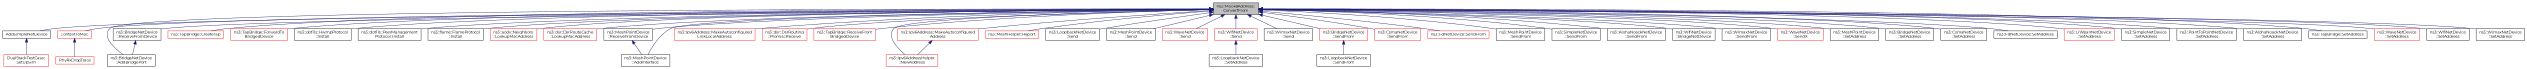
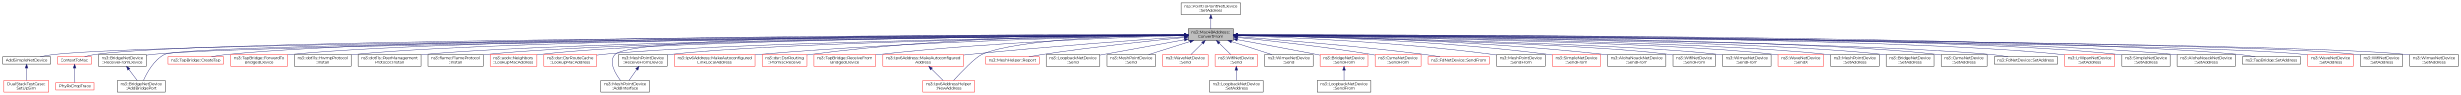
(1720, 13) -> (1211, 24)
(1576, 35) -> (1576, 60)
(1694, 35) -> (1694, 60)
